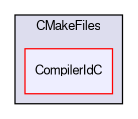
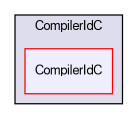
(69, 27) -> (69, 27)
